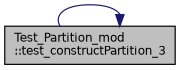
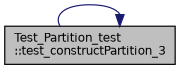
(90, 45) -> (90, 45)
